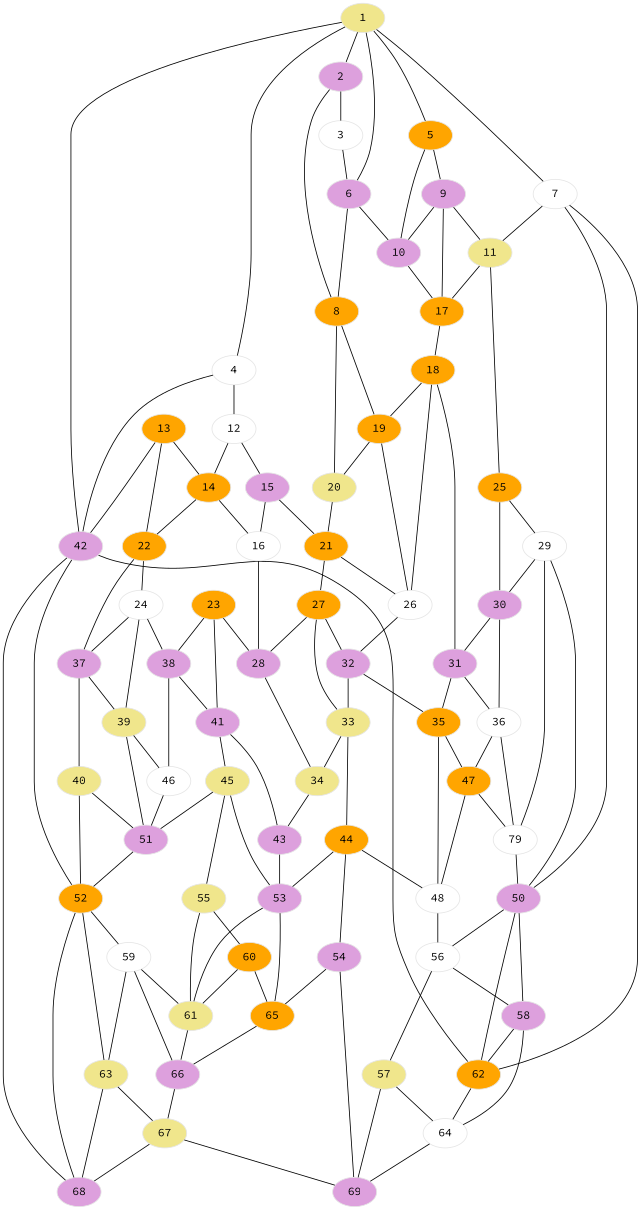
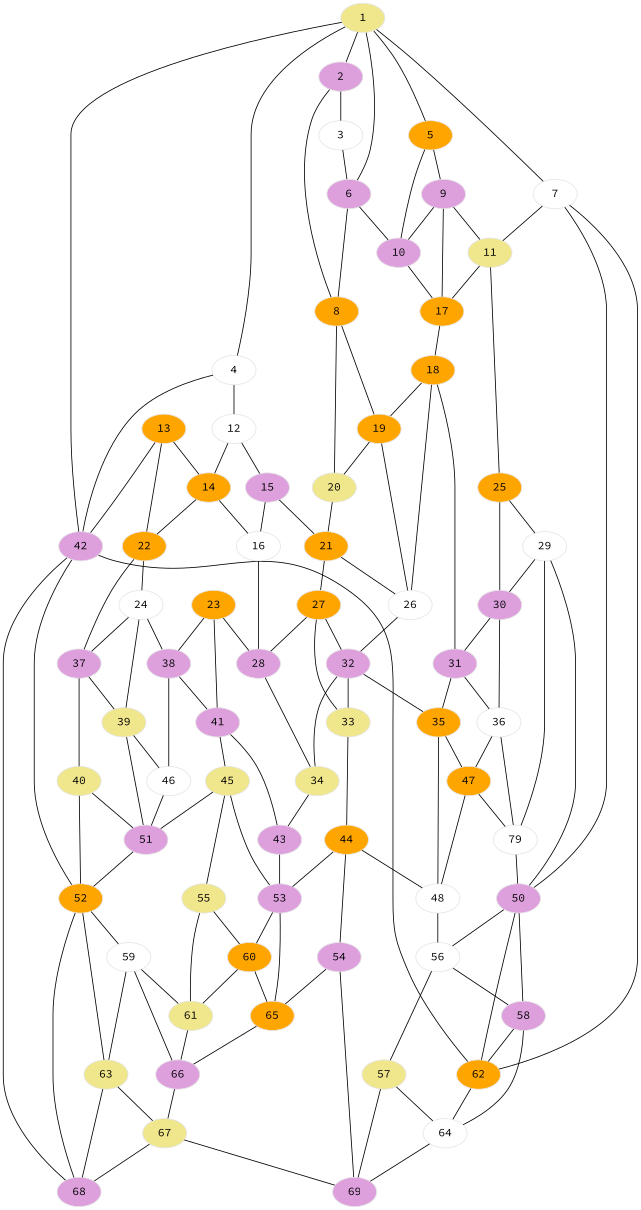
(333, 752) -> (316, 719)
(217, 946) -> (265, 928)
